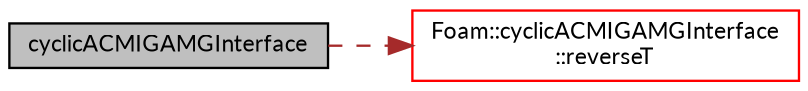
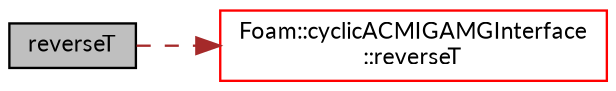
(169, 46) -> (73, 46)
